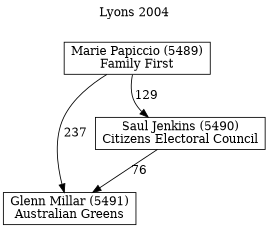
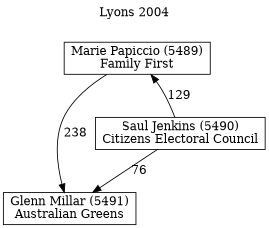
(132, 94) -> (167, 99)
(76, 133) -> (76, 133)
